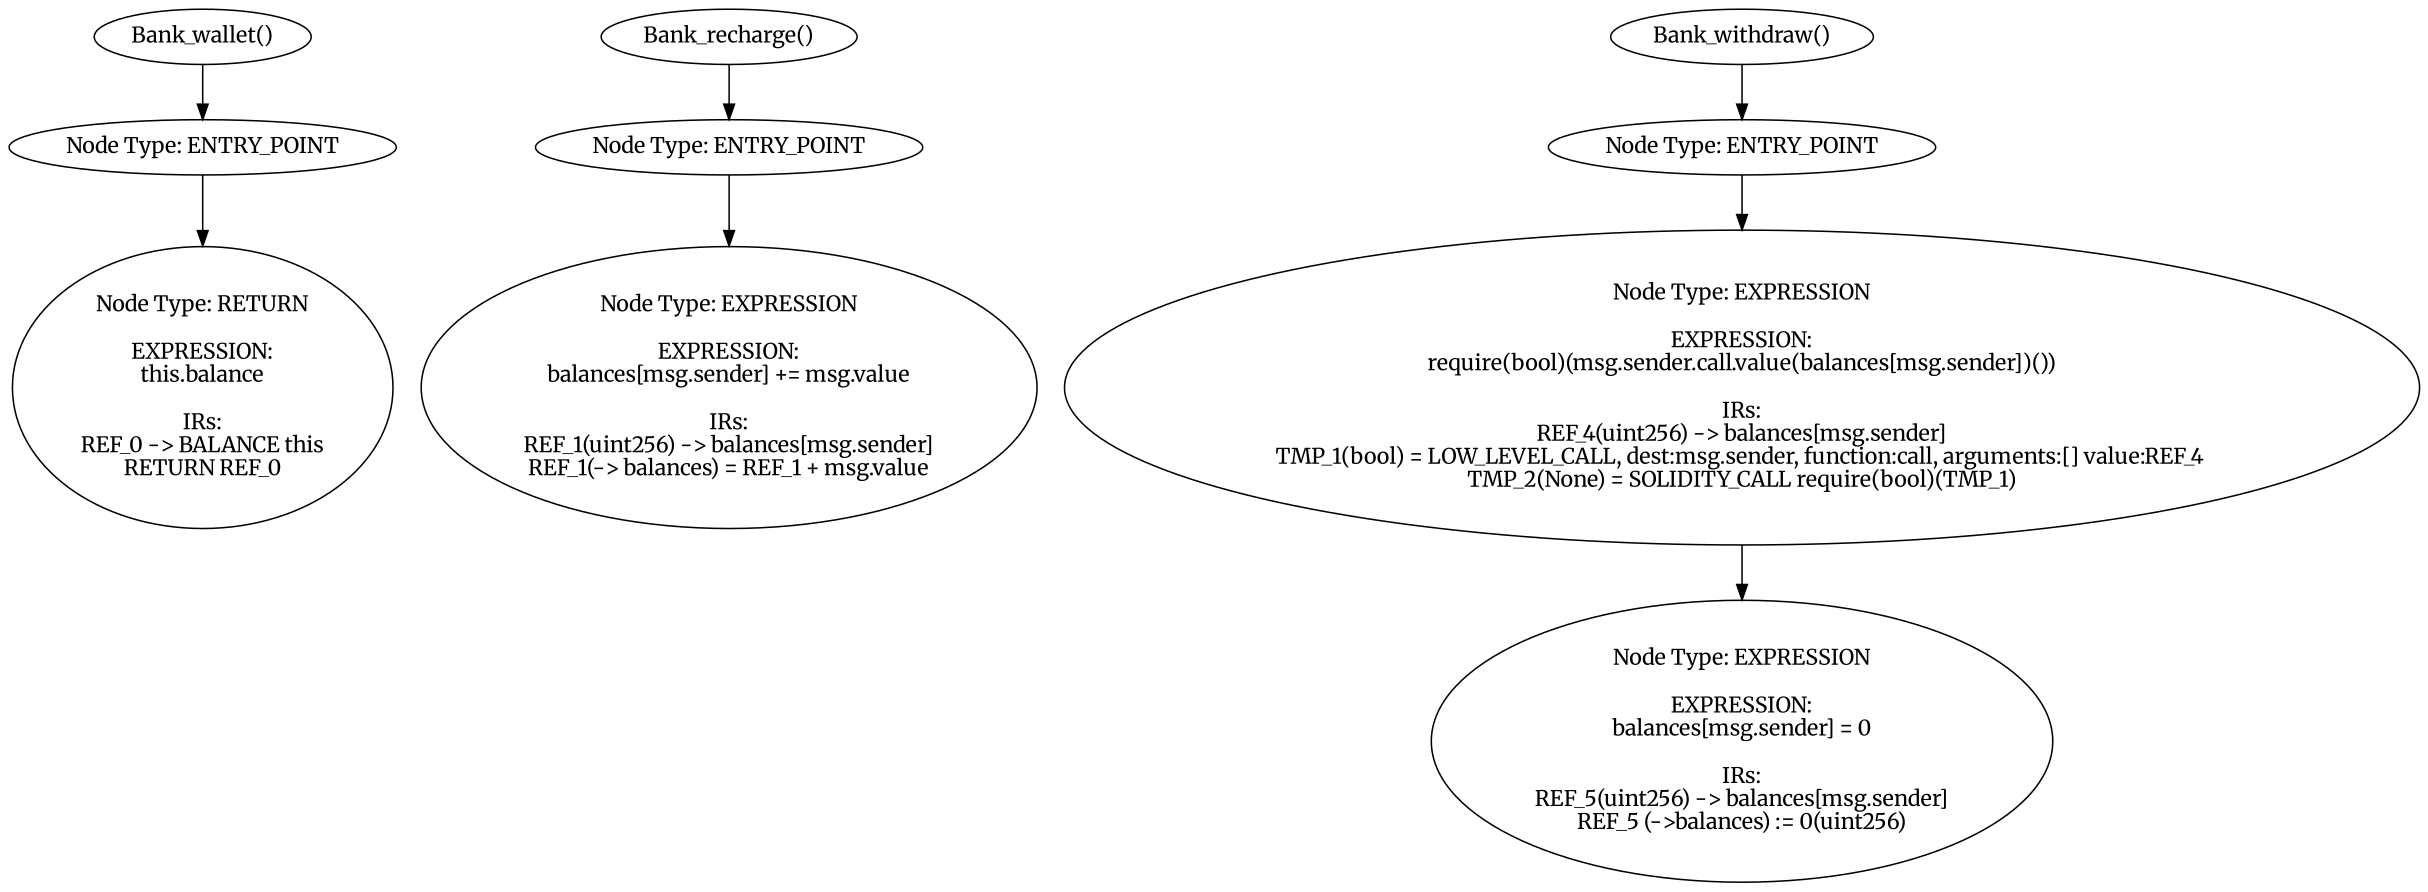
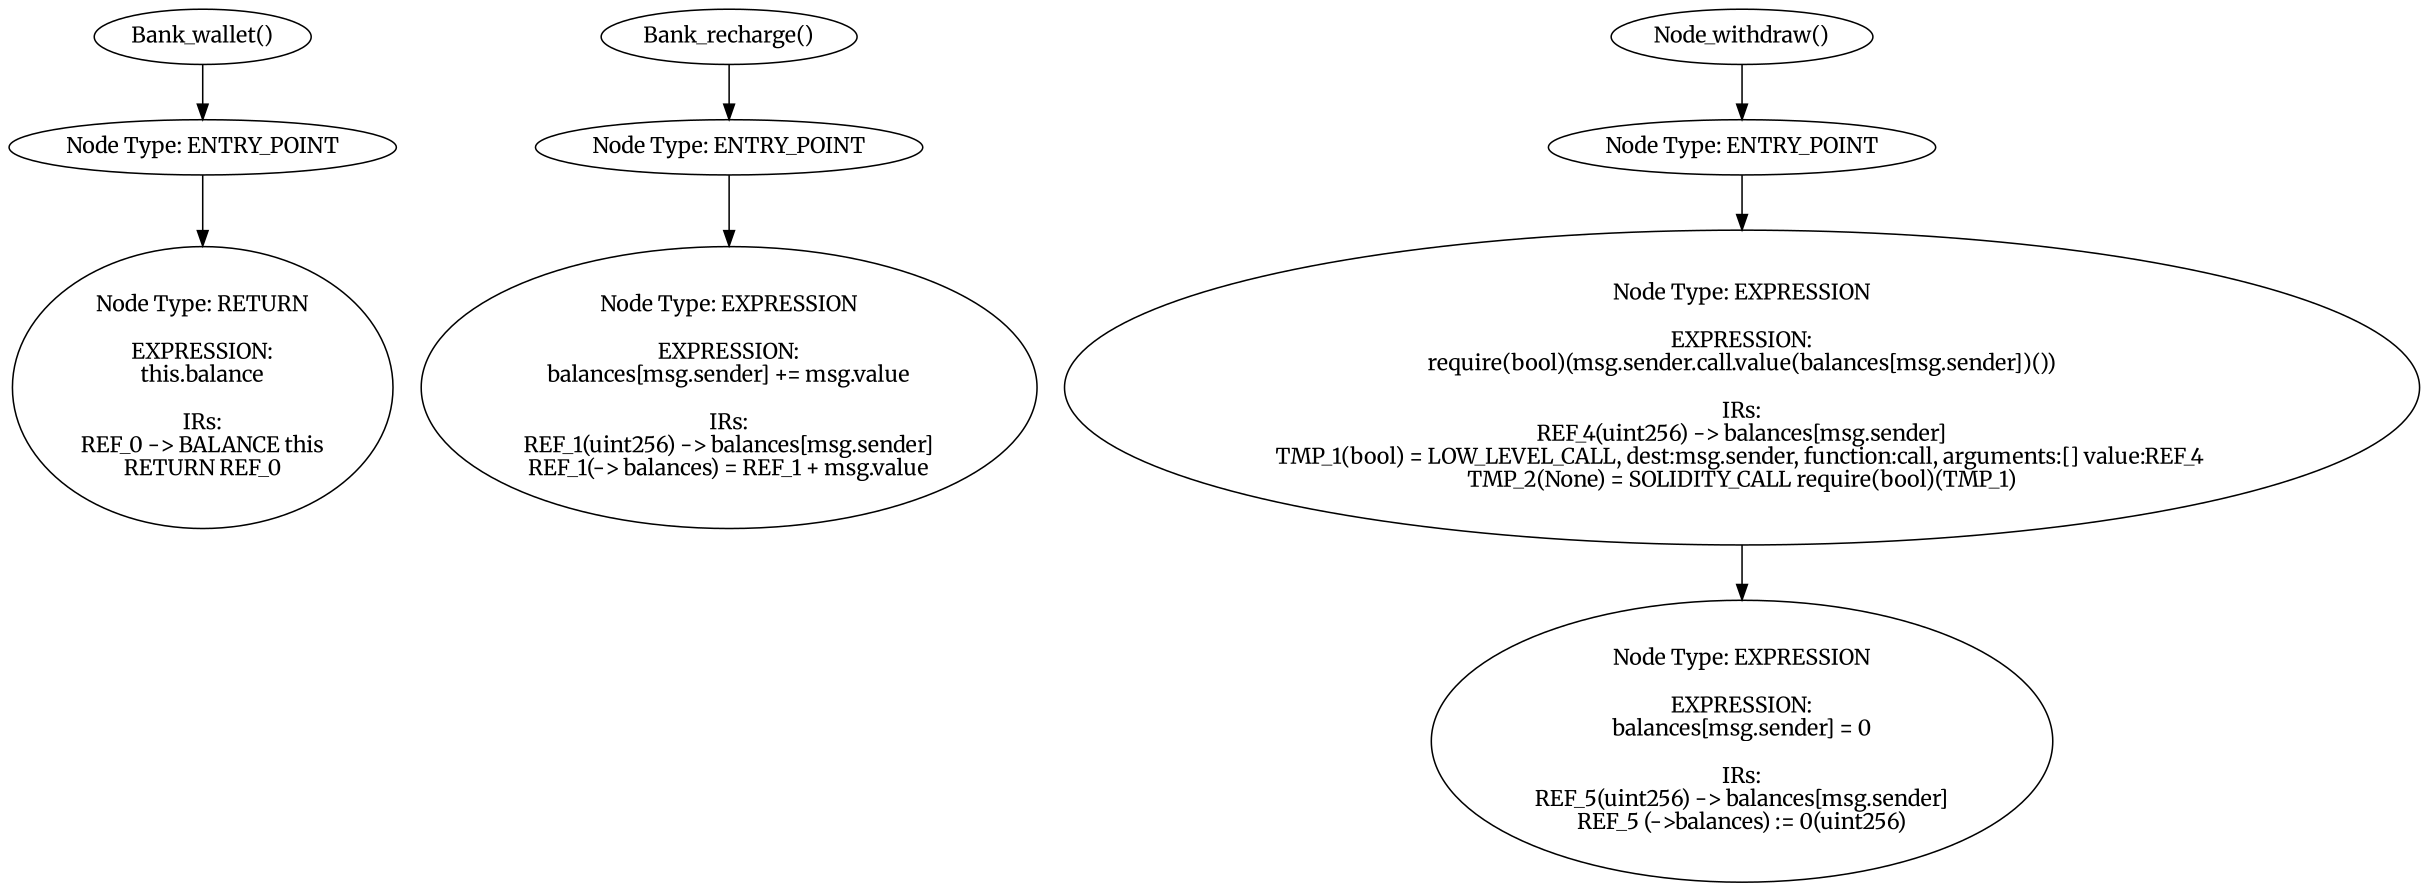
(1742, 37) -> (1742, 37)
